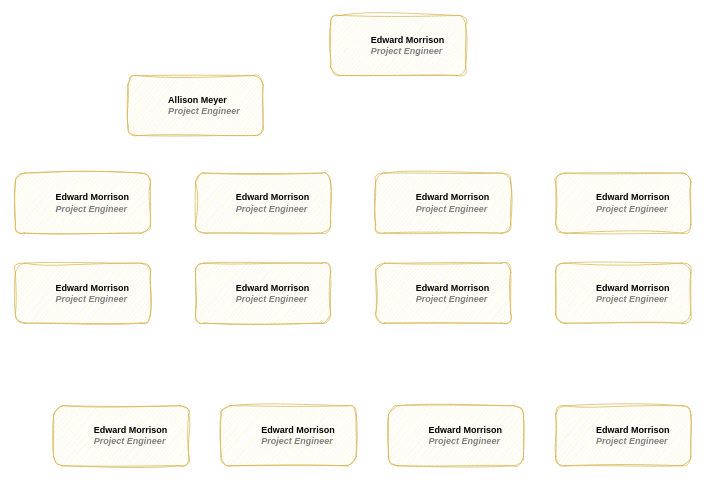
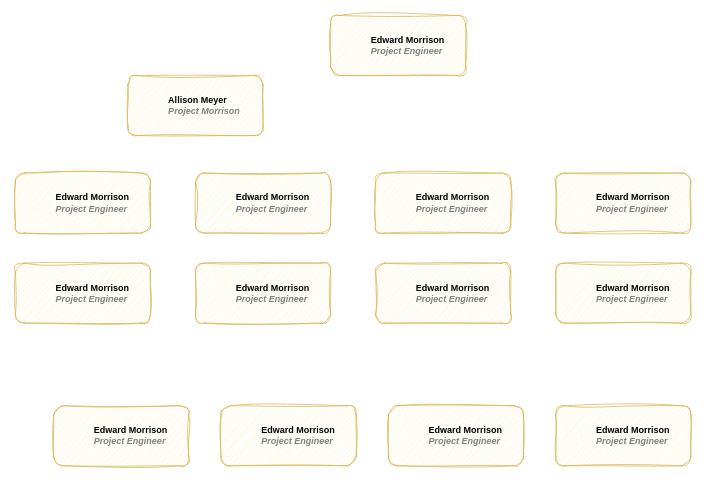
(206, 105) -> (206, 105)
